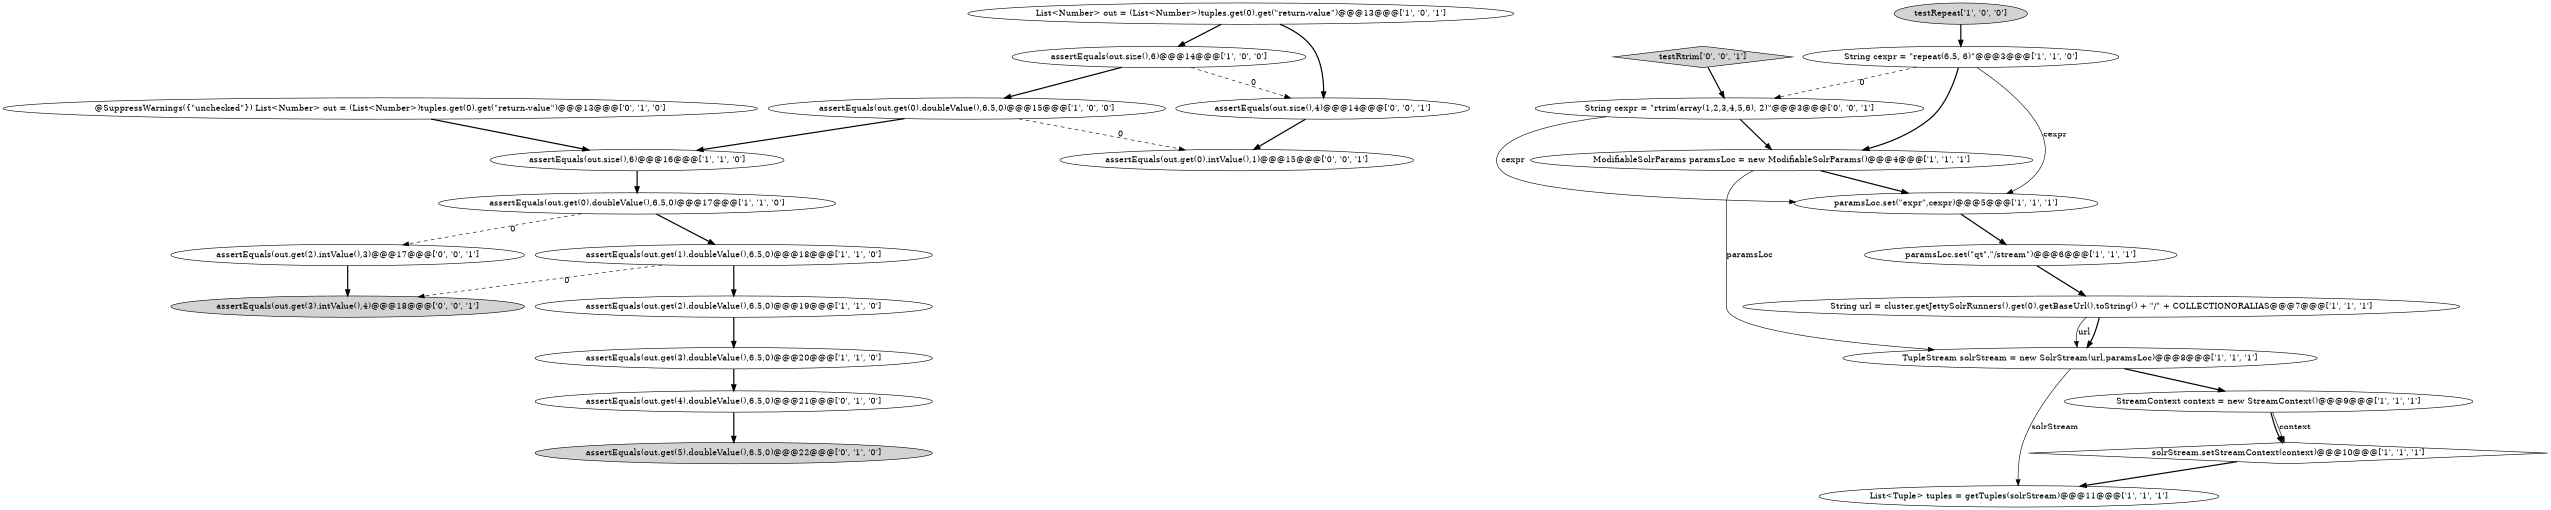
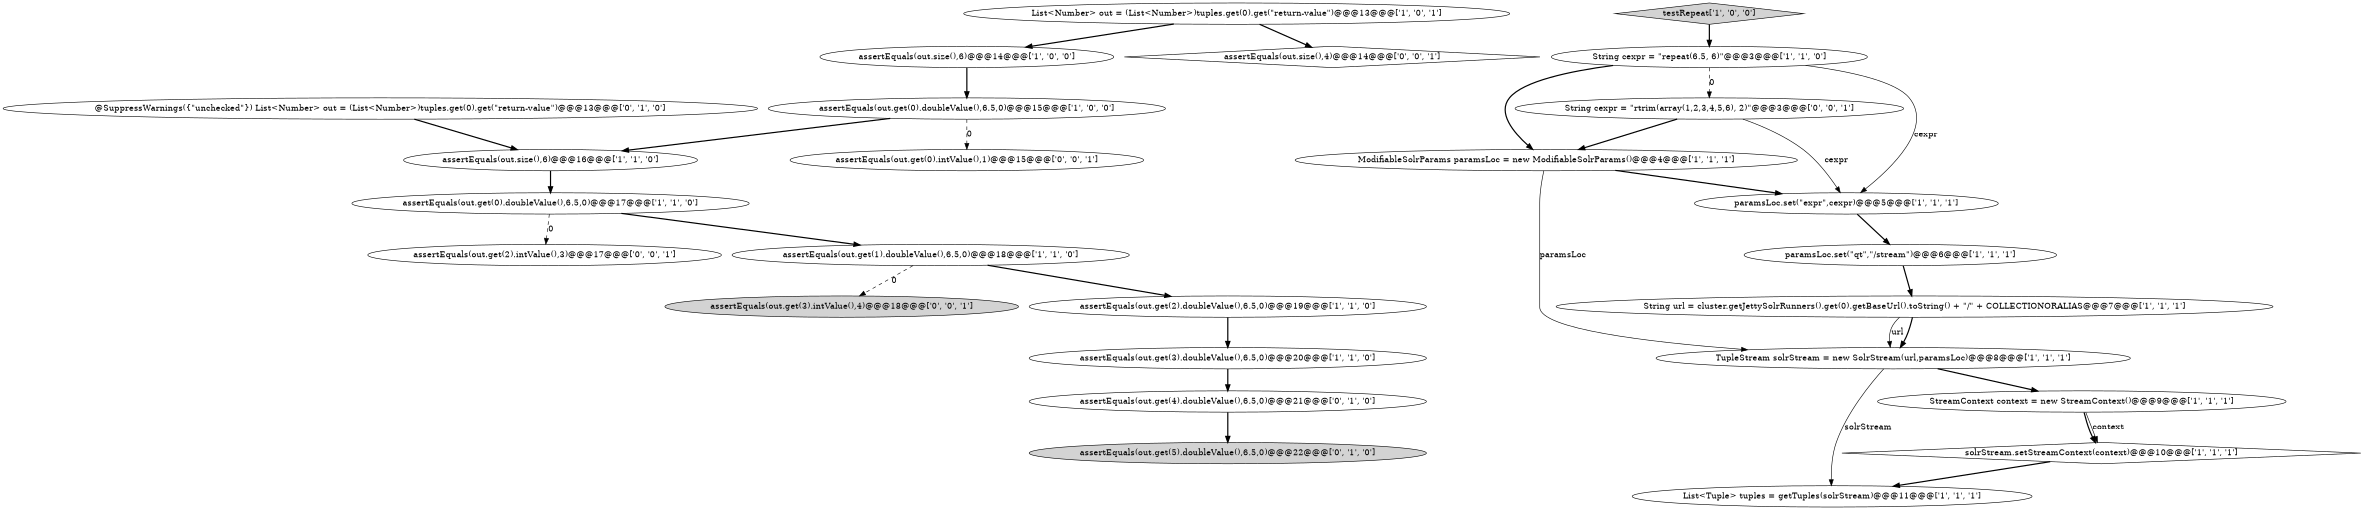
(1961, 14) -> (1709, 14)
(1703, 57) -> none
(1238, 82) -> none
(1323, 109) -> (1332, 57)
(1282, 133) -> none
(348, 278) -> none
